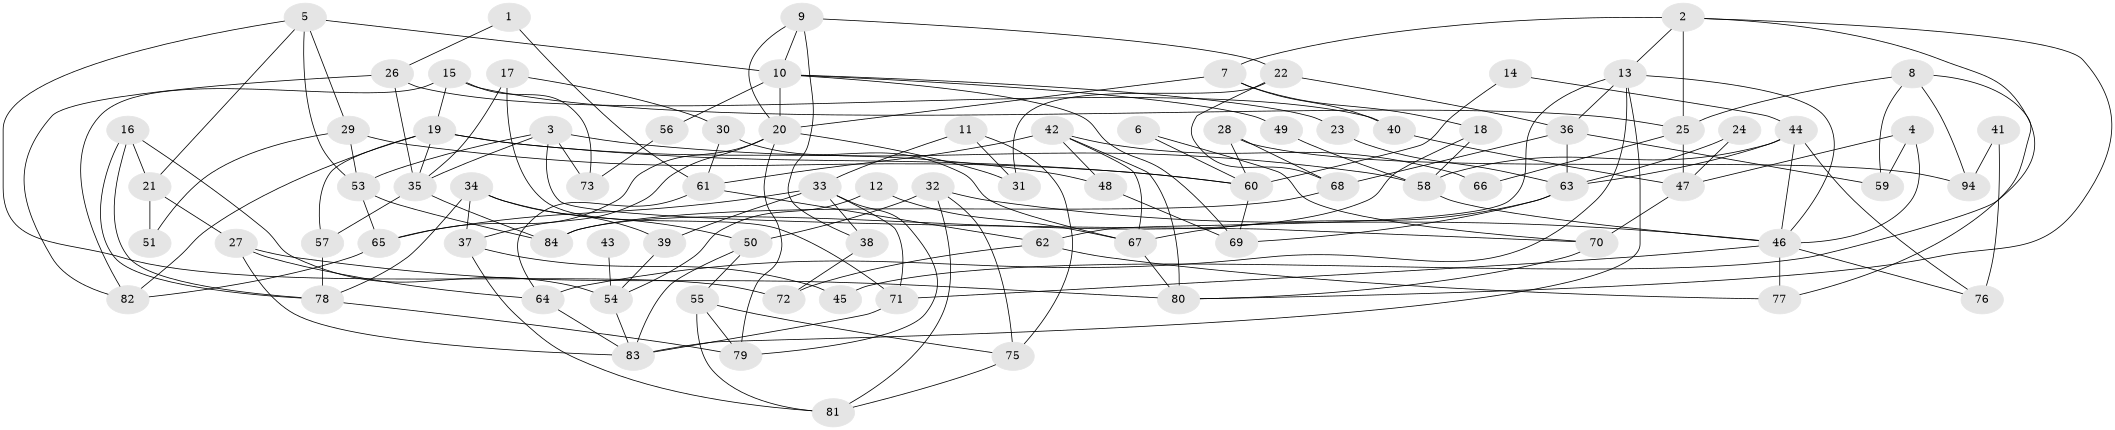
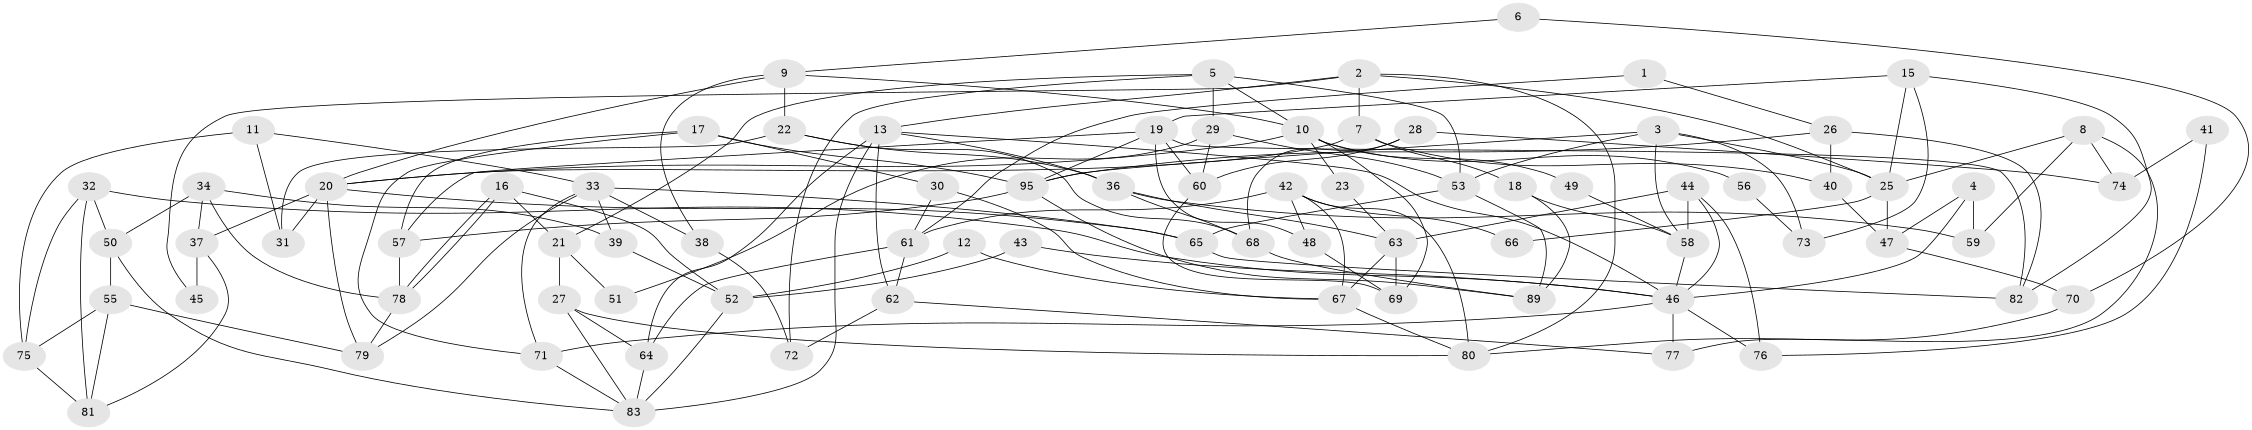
(1511, 74) -> none
(1740, 130) -> none
none -> (535, 144)
(1203, 162) -> (1151, 46)
(415, 187) -> (1027, 187)
(1969, 187) -> (2120, 187)
(1279, 230) -> (1747, 147)
(552, 243) -> (1534, 300)
none -> (1347, 273)
(611, 300) -> (732, 300)
